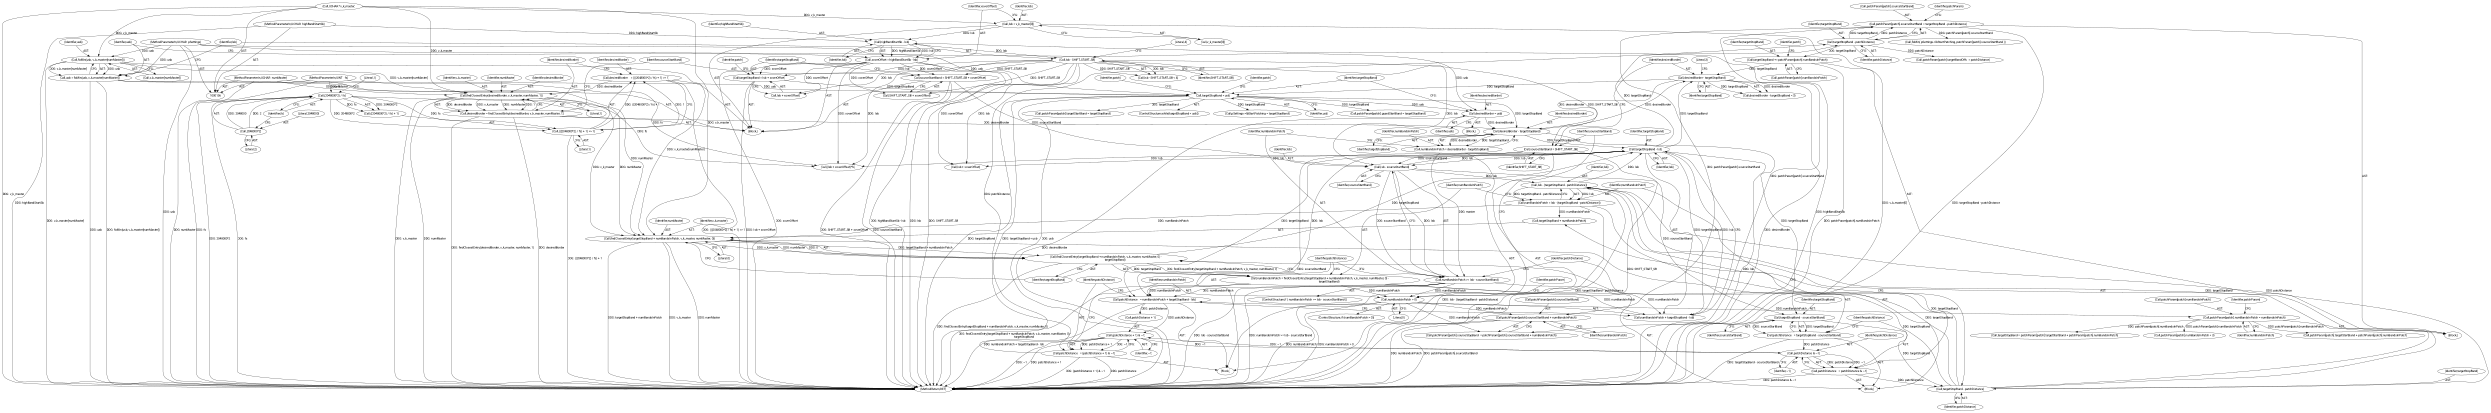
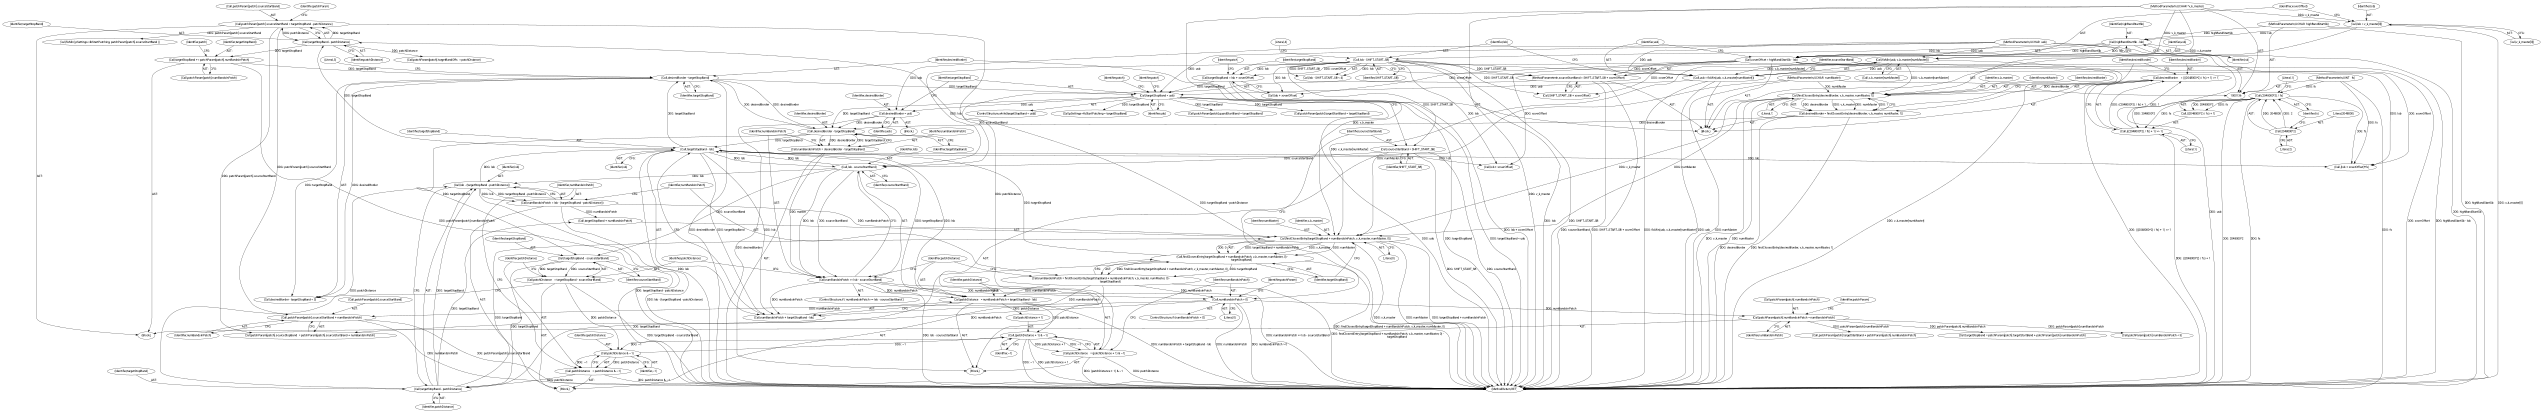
(339, 6) -> (2177, 6)
(176, 42) -> (2025, 42)
(950, 78) -> (1578, 78)
(1790, 328) -> (431, 294)
